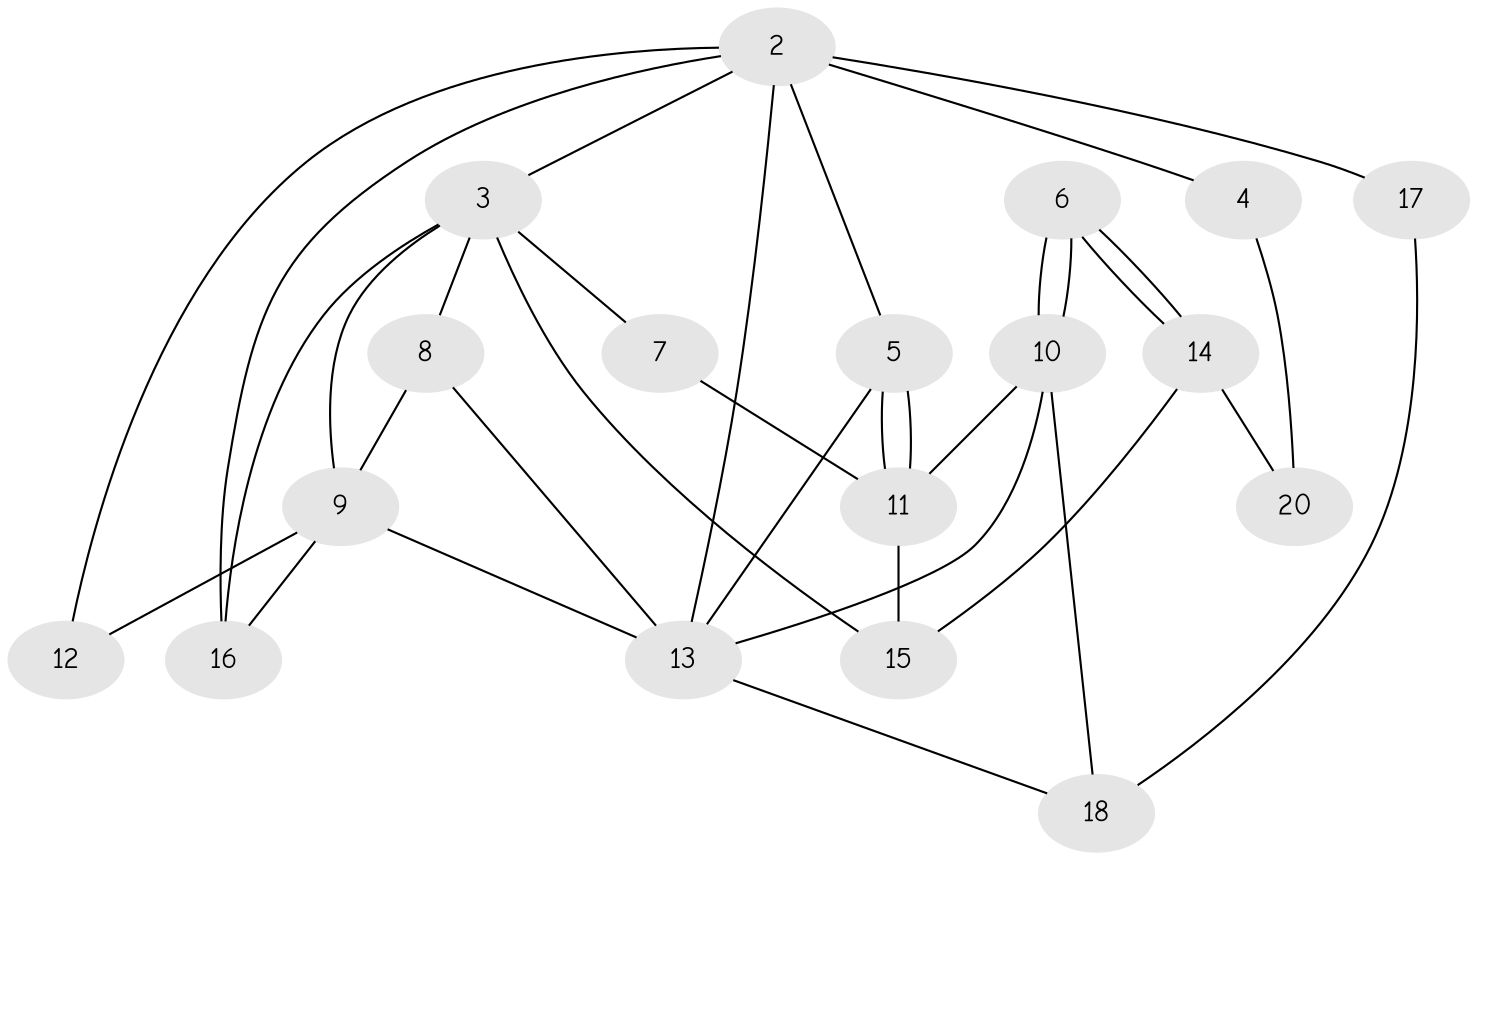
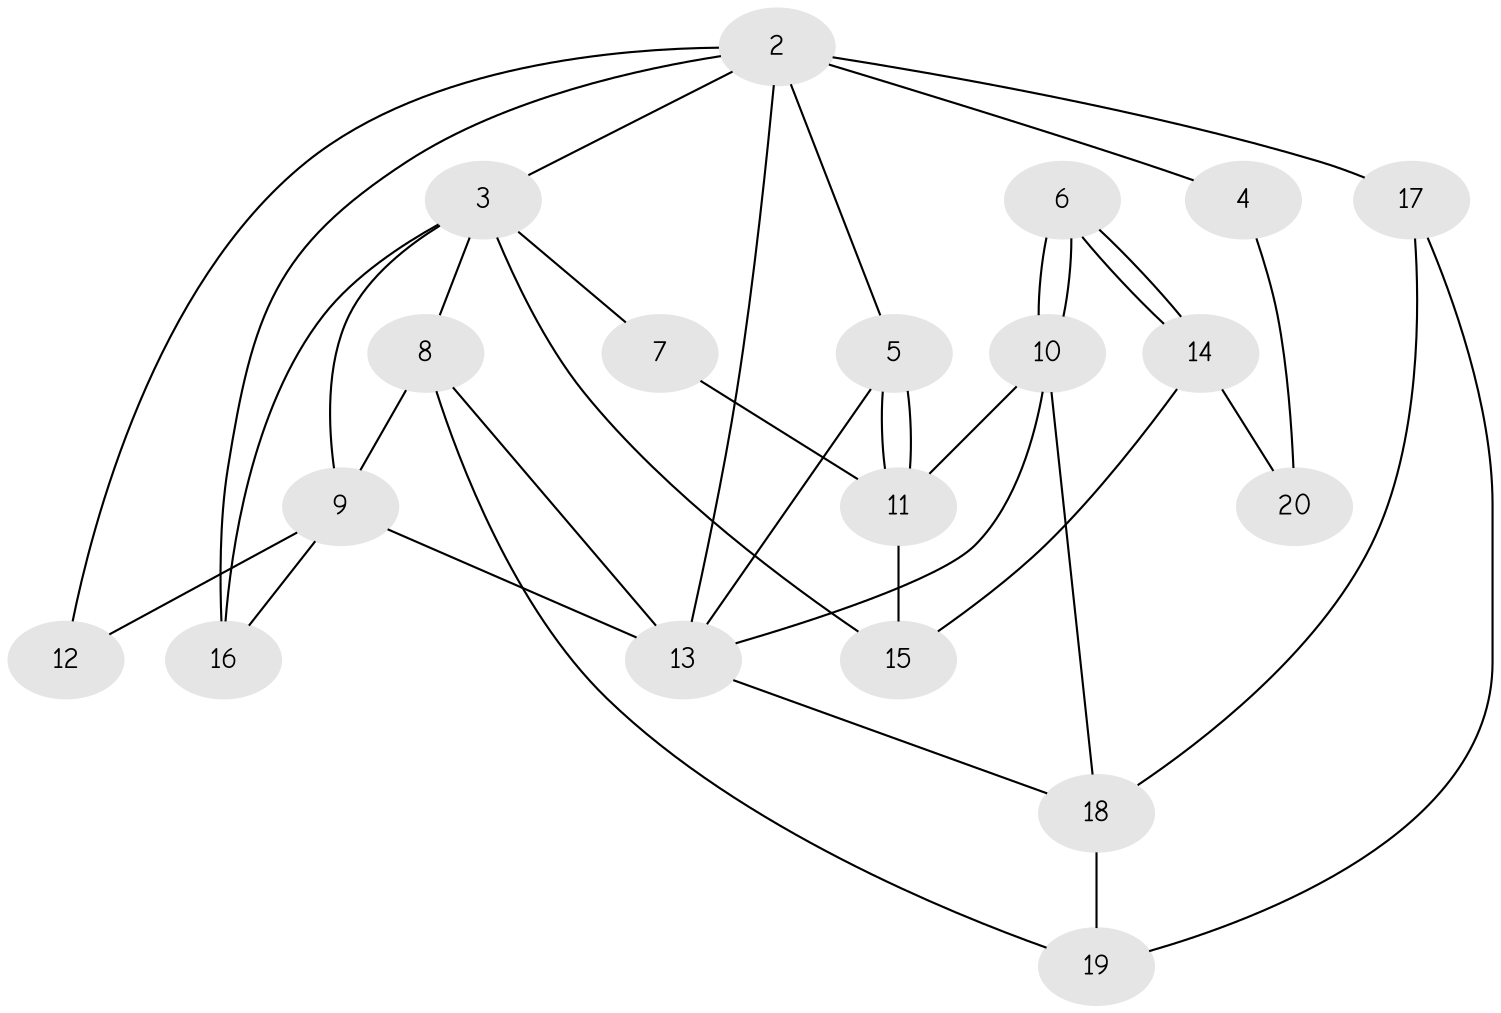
none -> (1097, 967)
